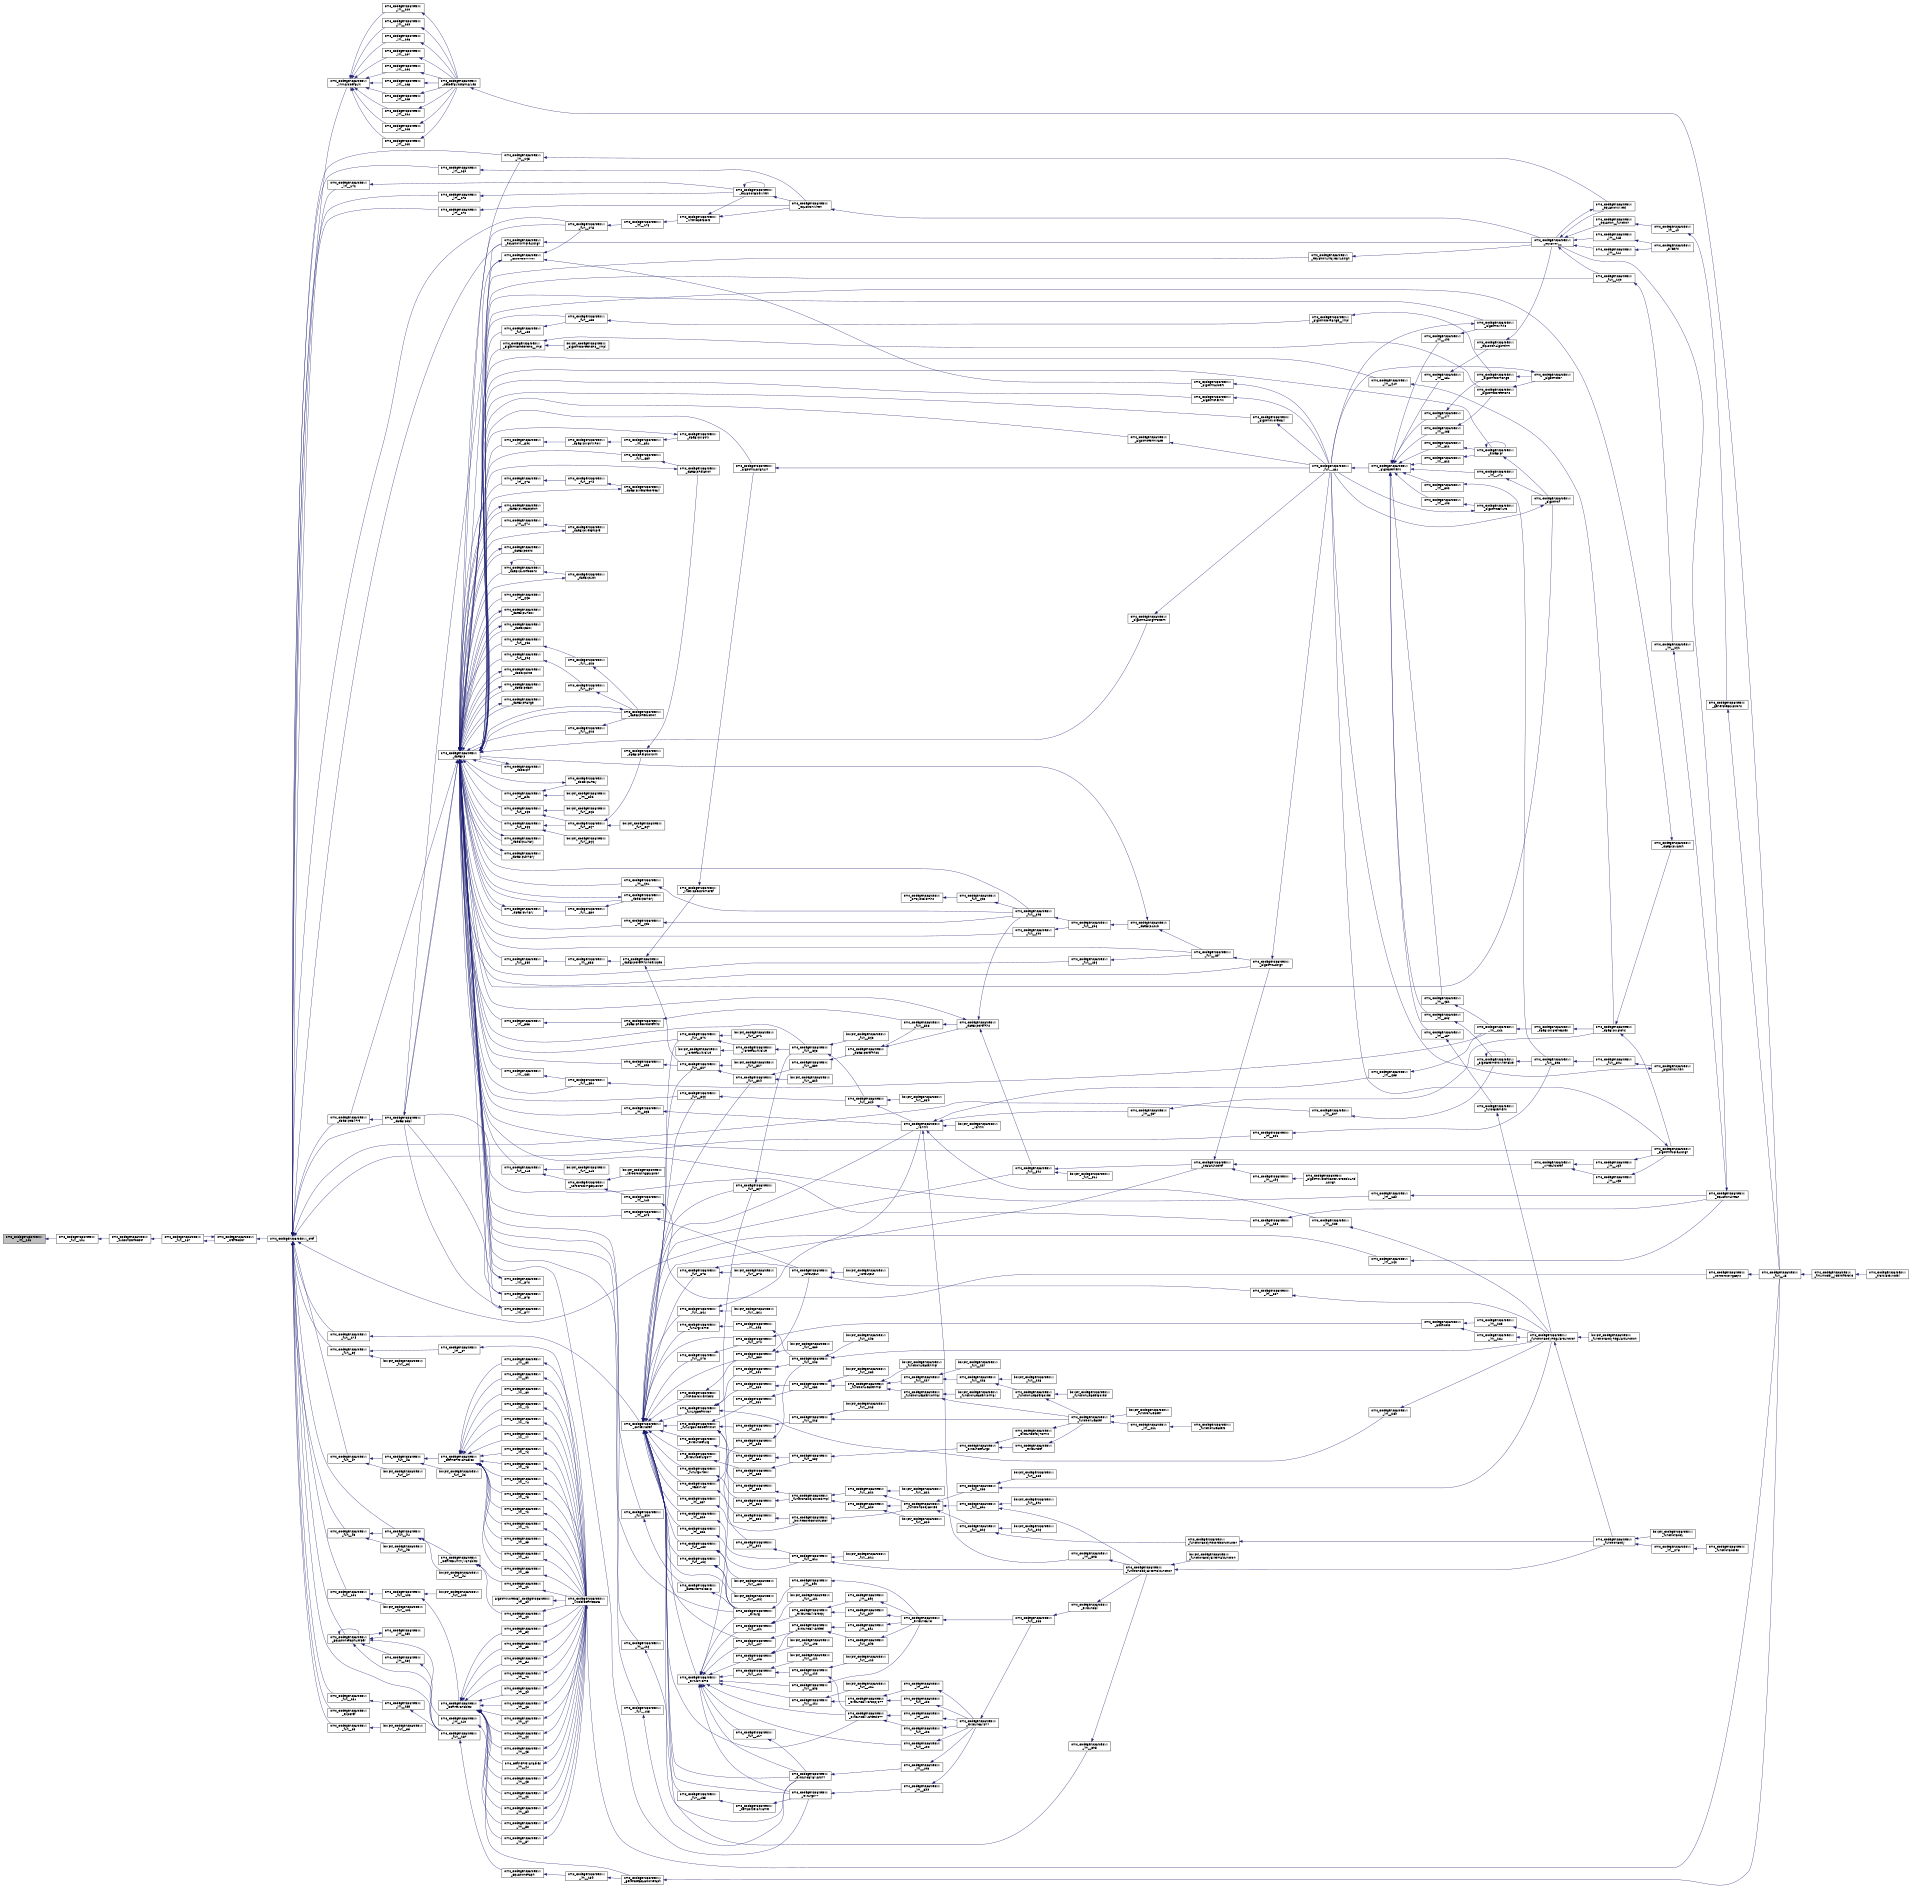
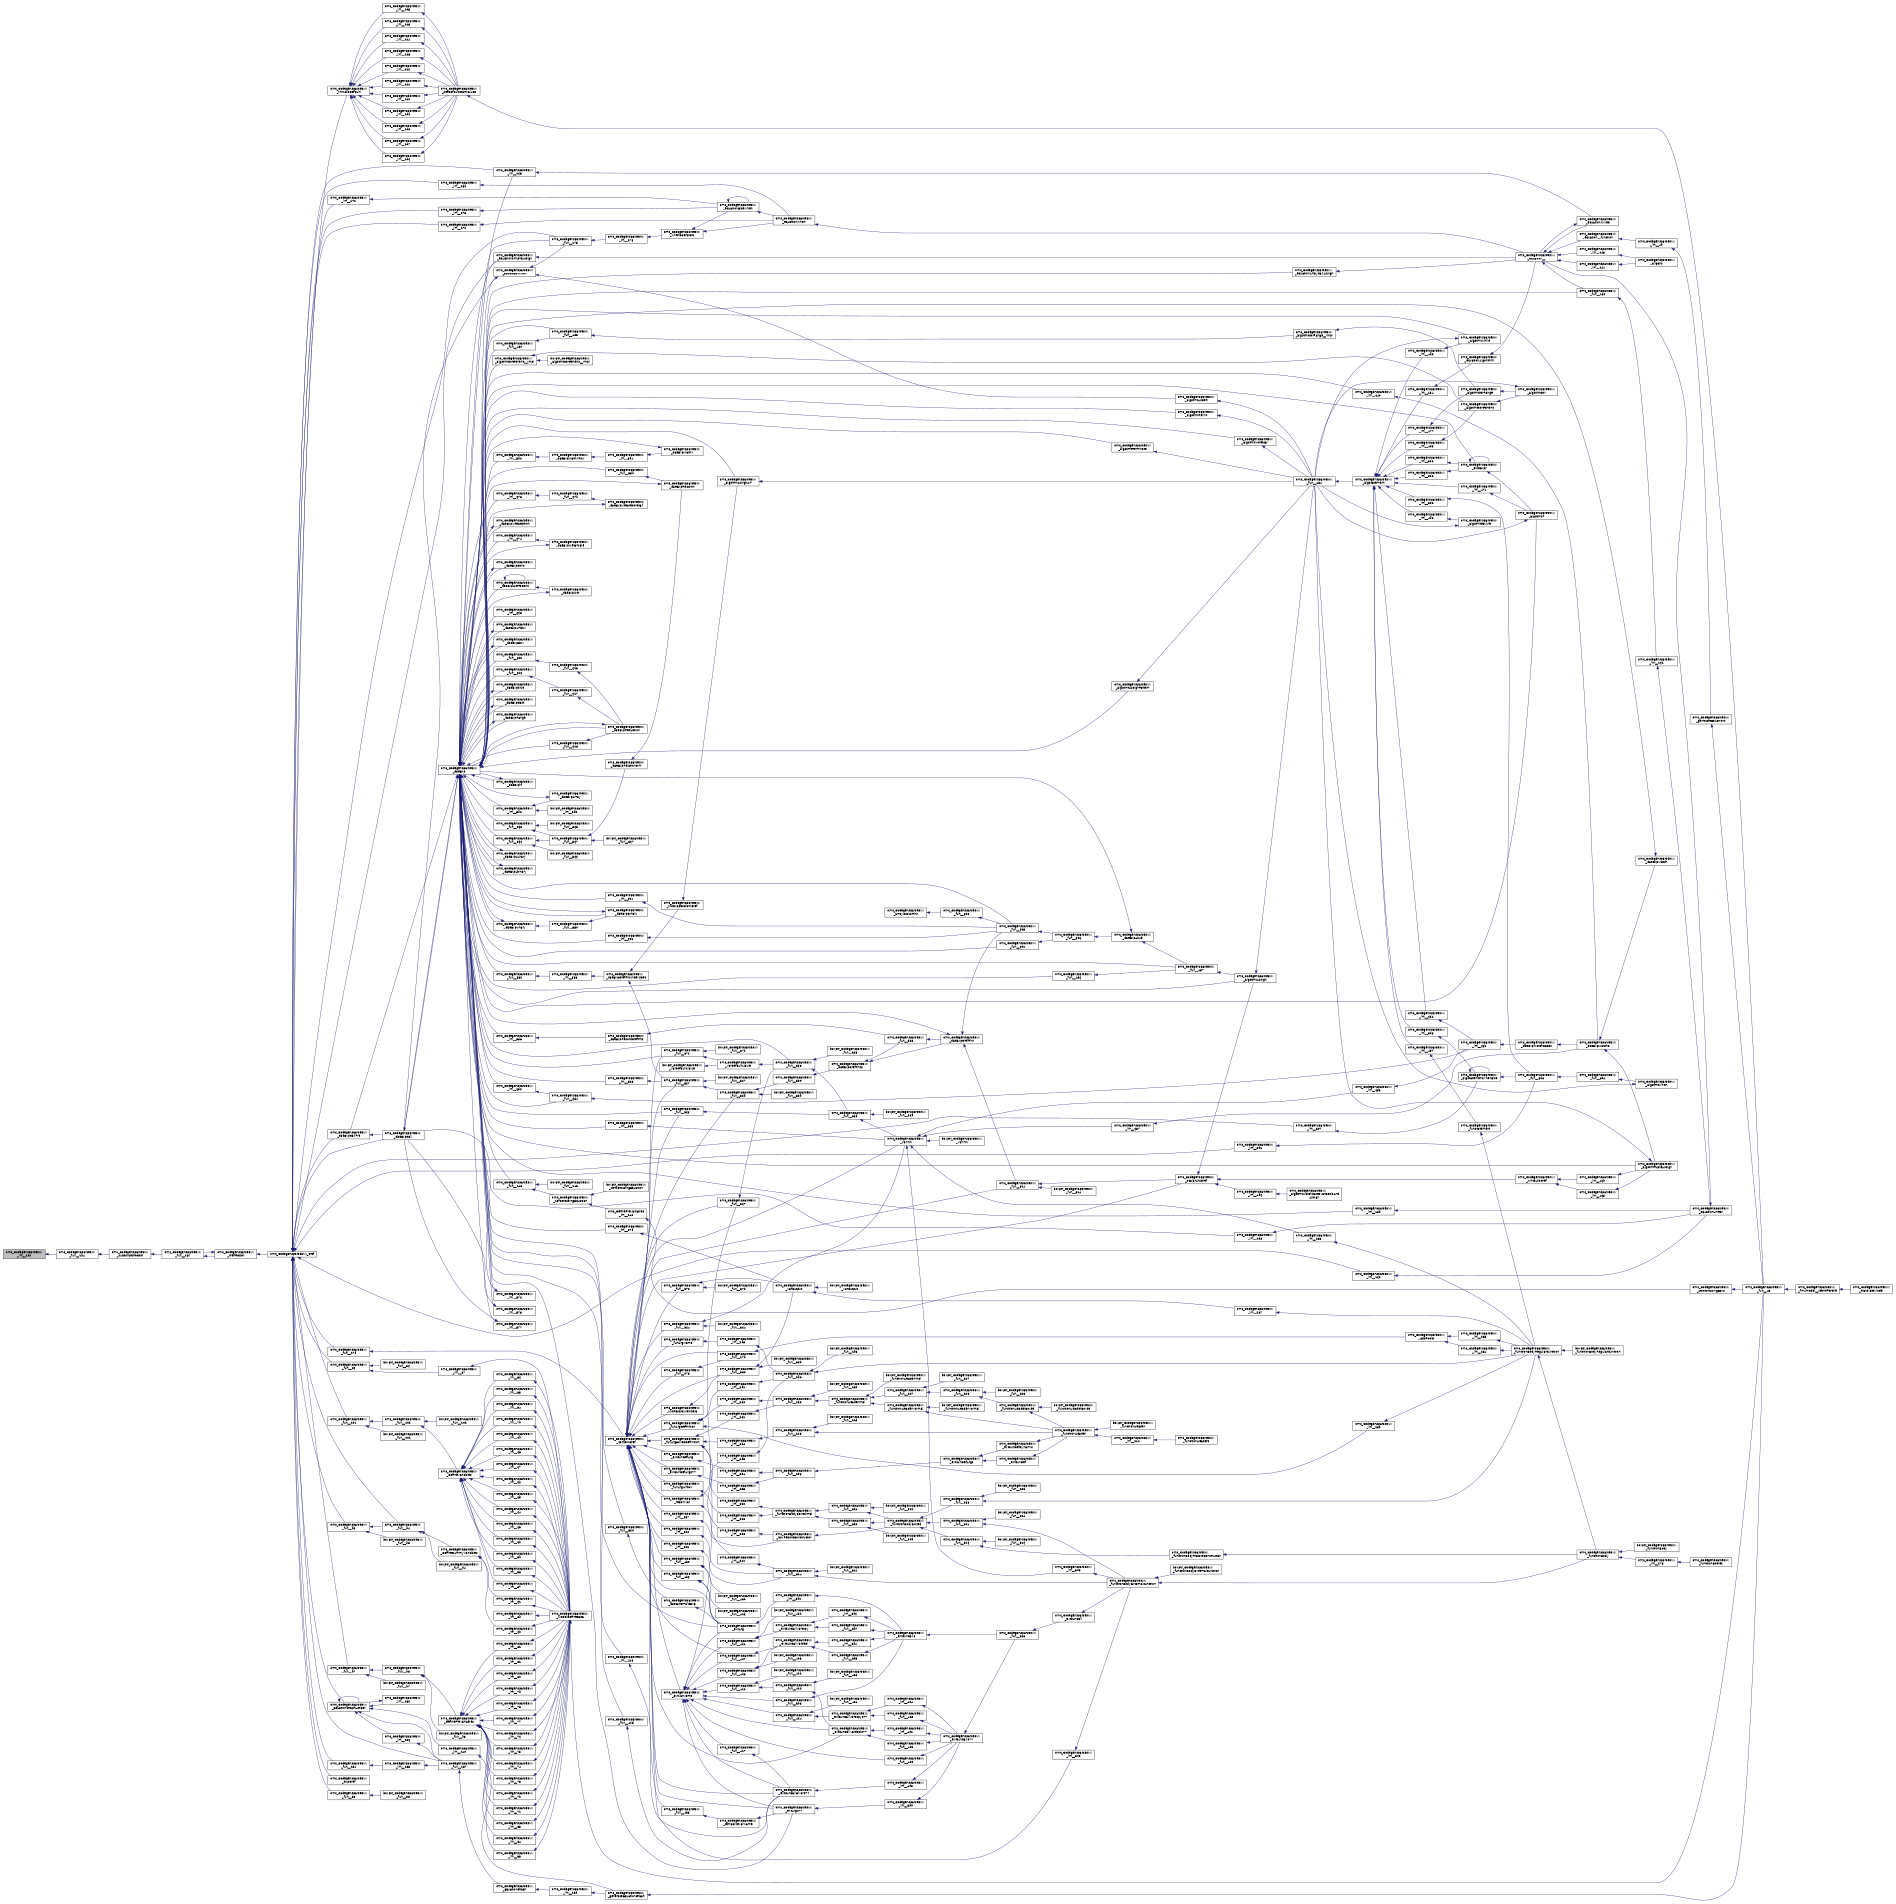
none -> (403, 83)
(642, 1199) -> (626, 1214)
(523, 1601) -> (515, 1616)
(523, 1765) -> (515, 1511)
